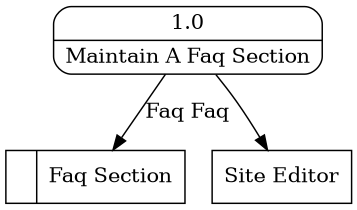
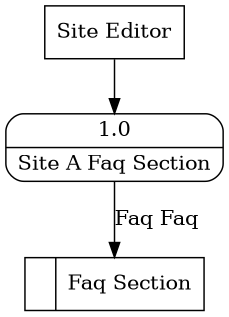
(188, 57) -> (115, 164)
(239, 105) -> (115, 79)
